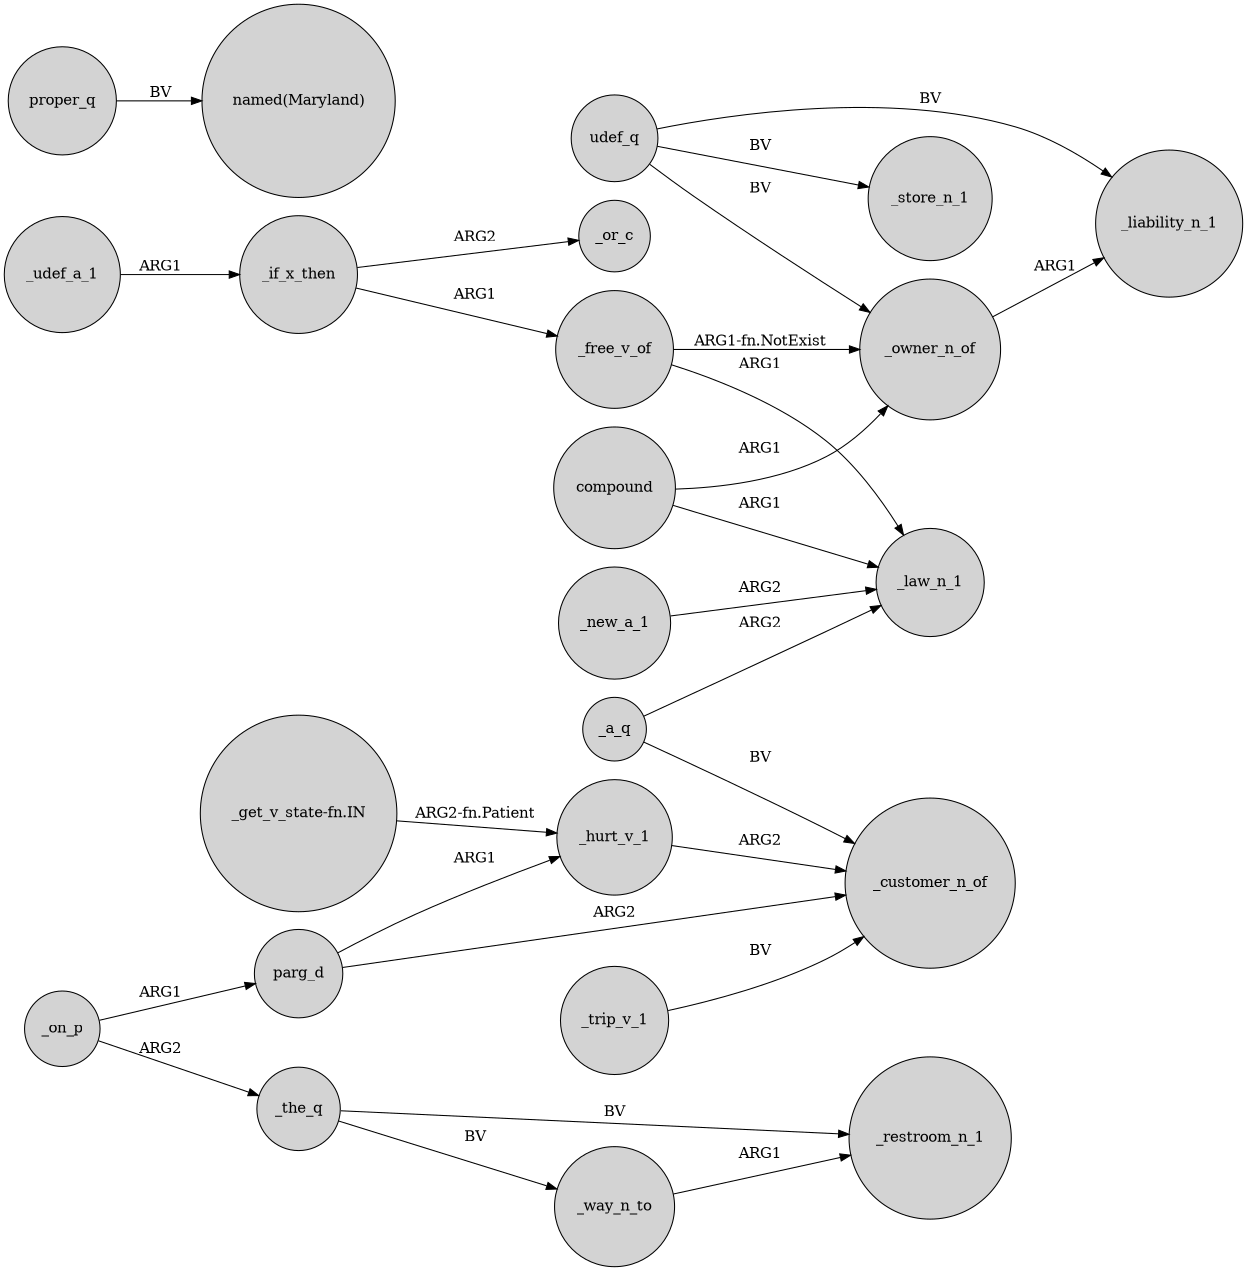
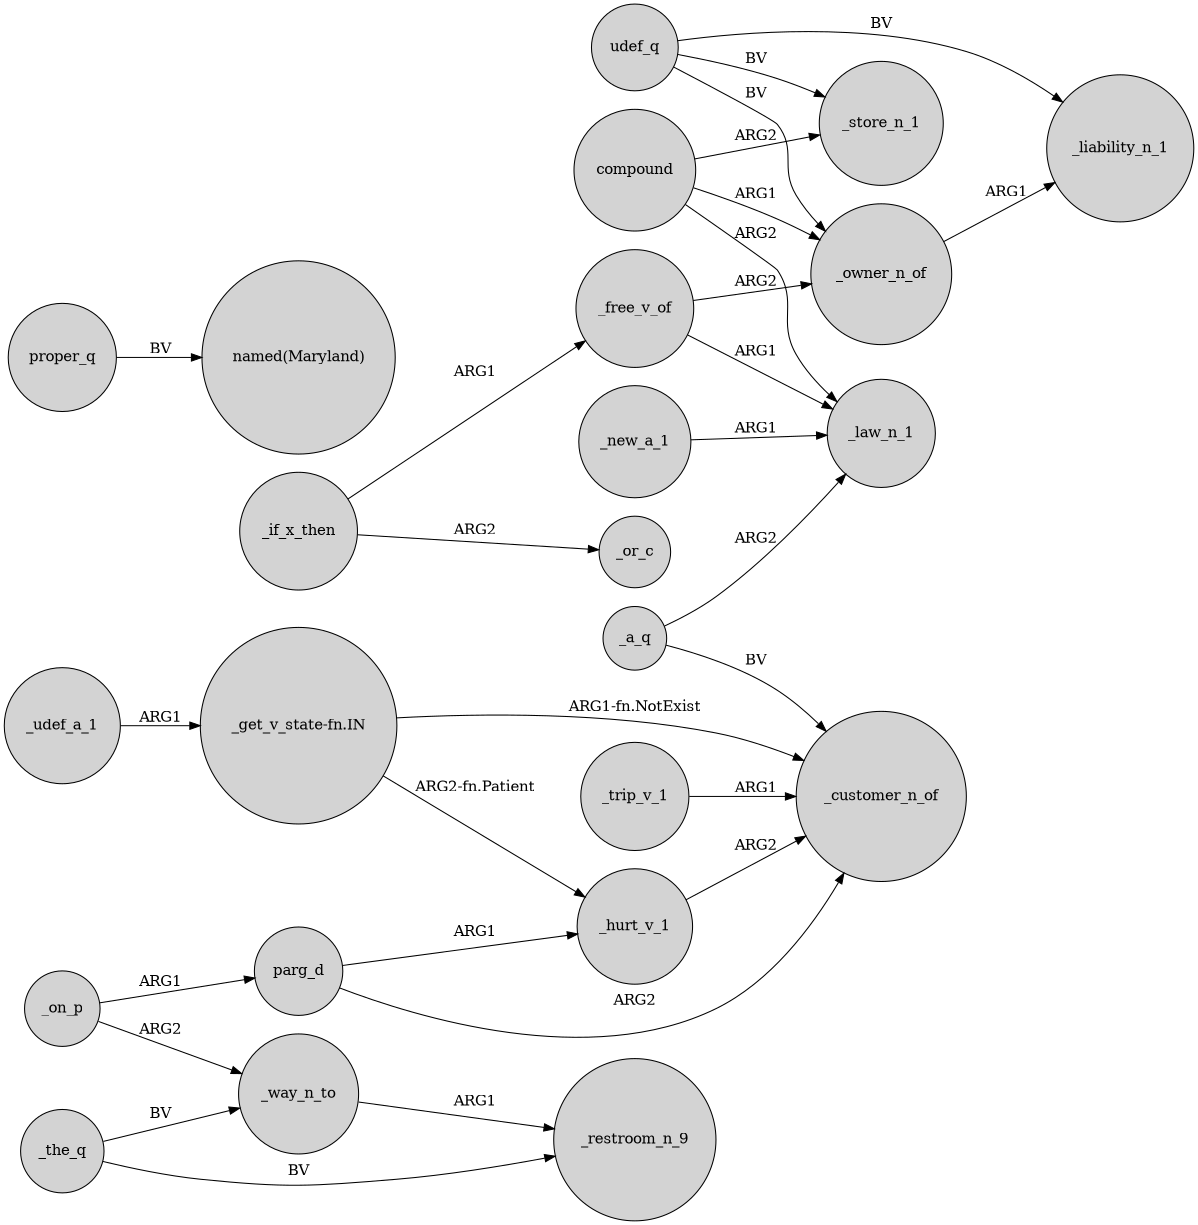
none -> (752, 148)
(175, 275) -> (155, 726)
(760, 342) -> (756, 282)
(760, 504) -> (756, 234)
(760, 588) -> (756, 429)
none -> (598, 718)
(760, 951) -> (756, 789)
(174, 1066) -> (165, 1046)
(930, 1138) -> (635, 1140)
